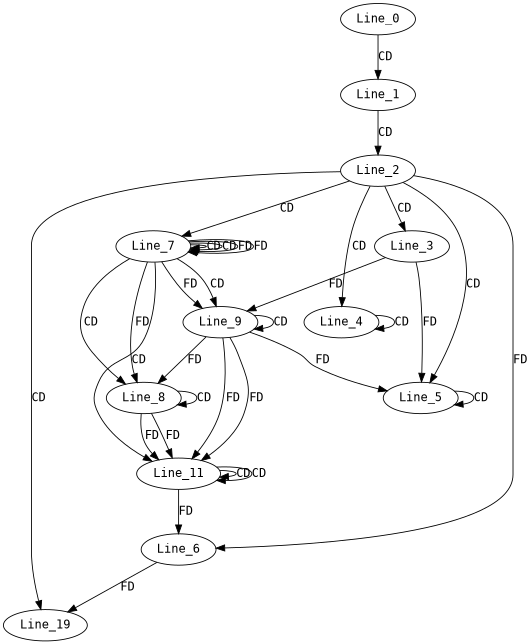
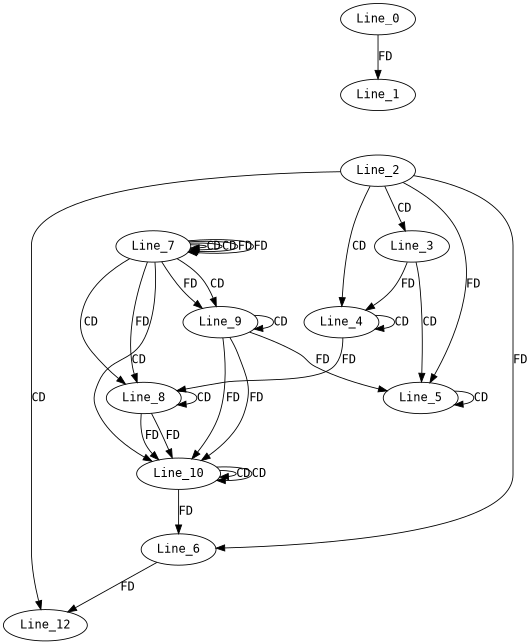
(385, 57) -> (385, 57)
(378, 128) -> none
(270, 207) -> none
(320, 283) -> (394, 287)
(473, 284) -> (473, 284)
(430, 322) -> (430, 322)
(185, 357) -> (276, 380)
(179, 474) -> (179, 474)
(45, 625) -> (45, 625)
